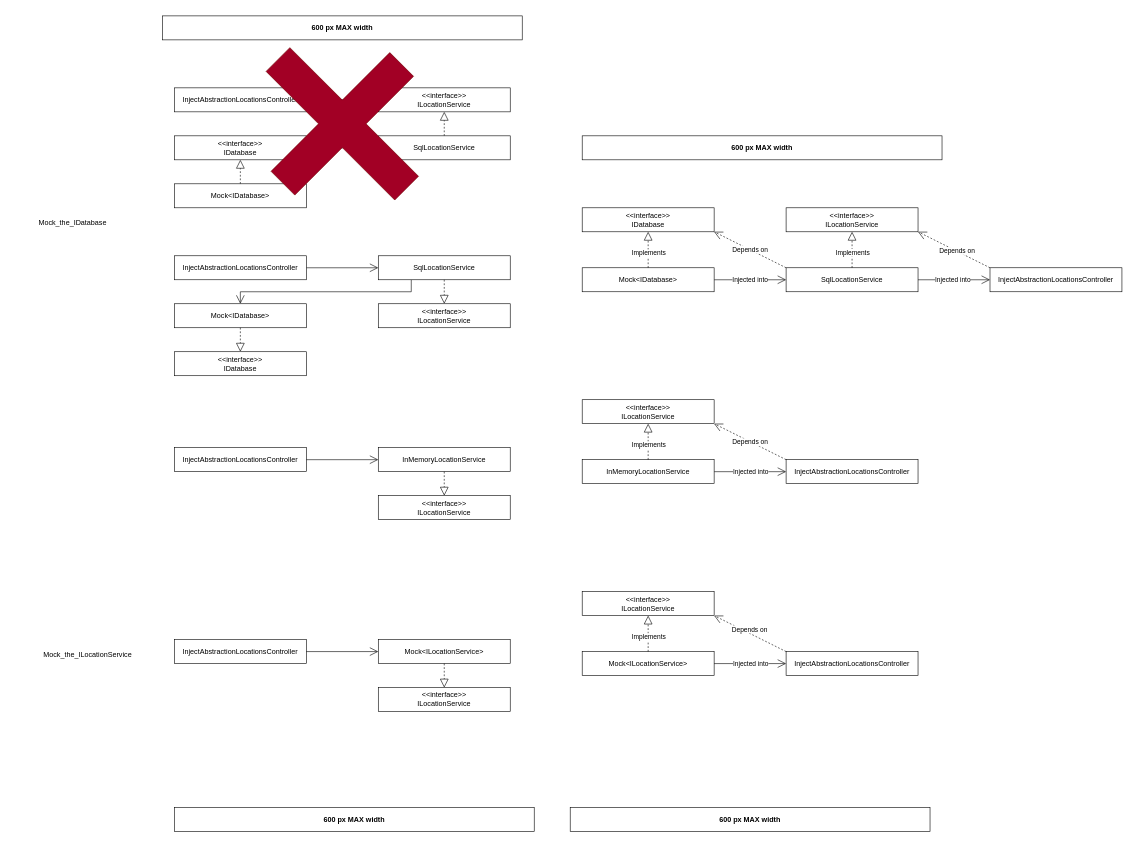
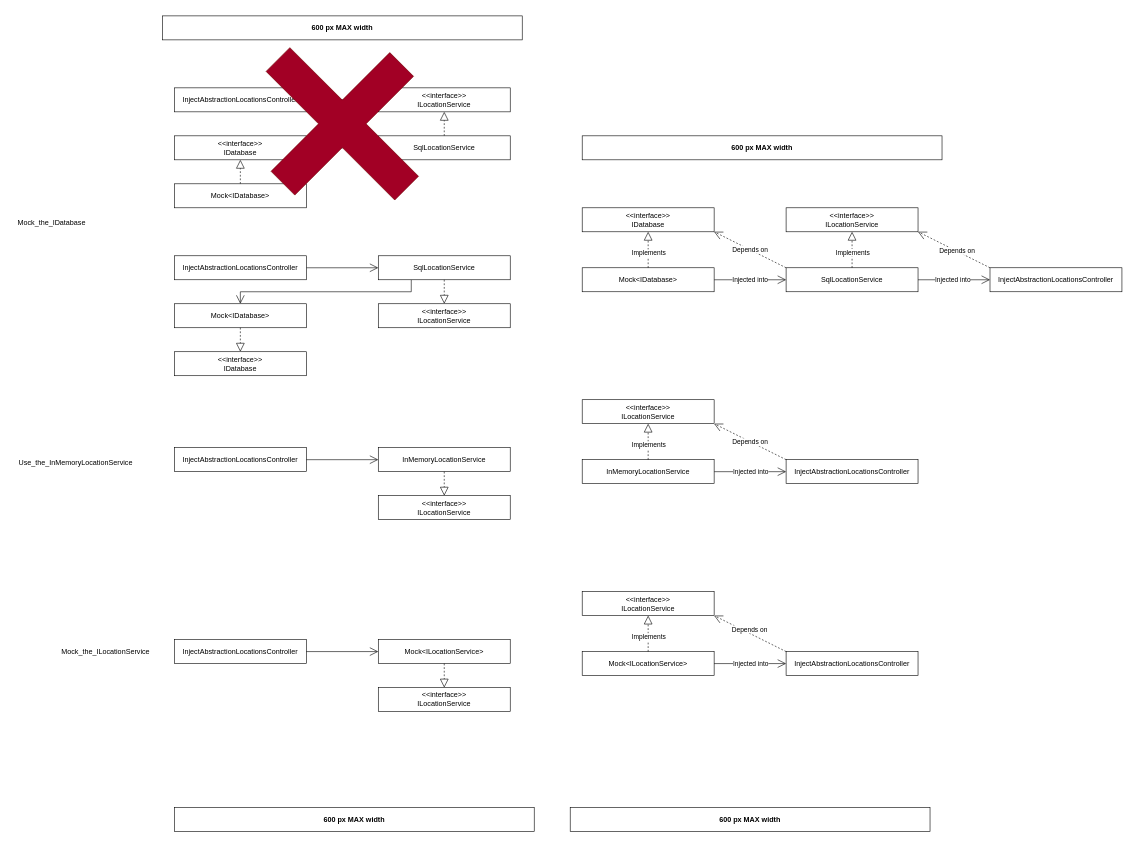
(72, 223) -> (51, 223)
none -> (75, 463)
(87, 655) -> (105, 652)
